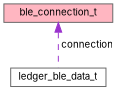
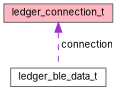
(58, 13) -> (58, 13)
